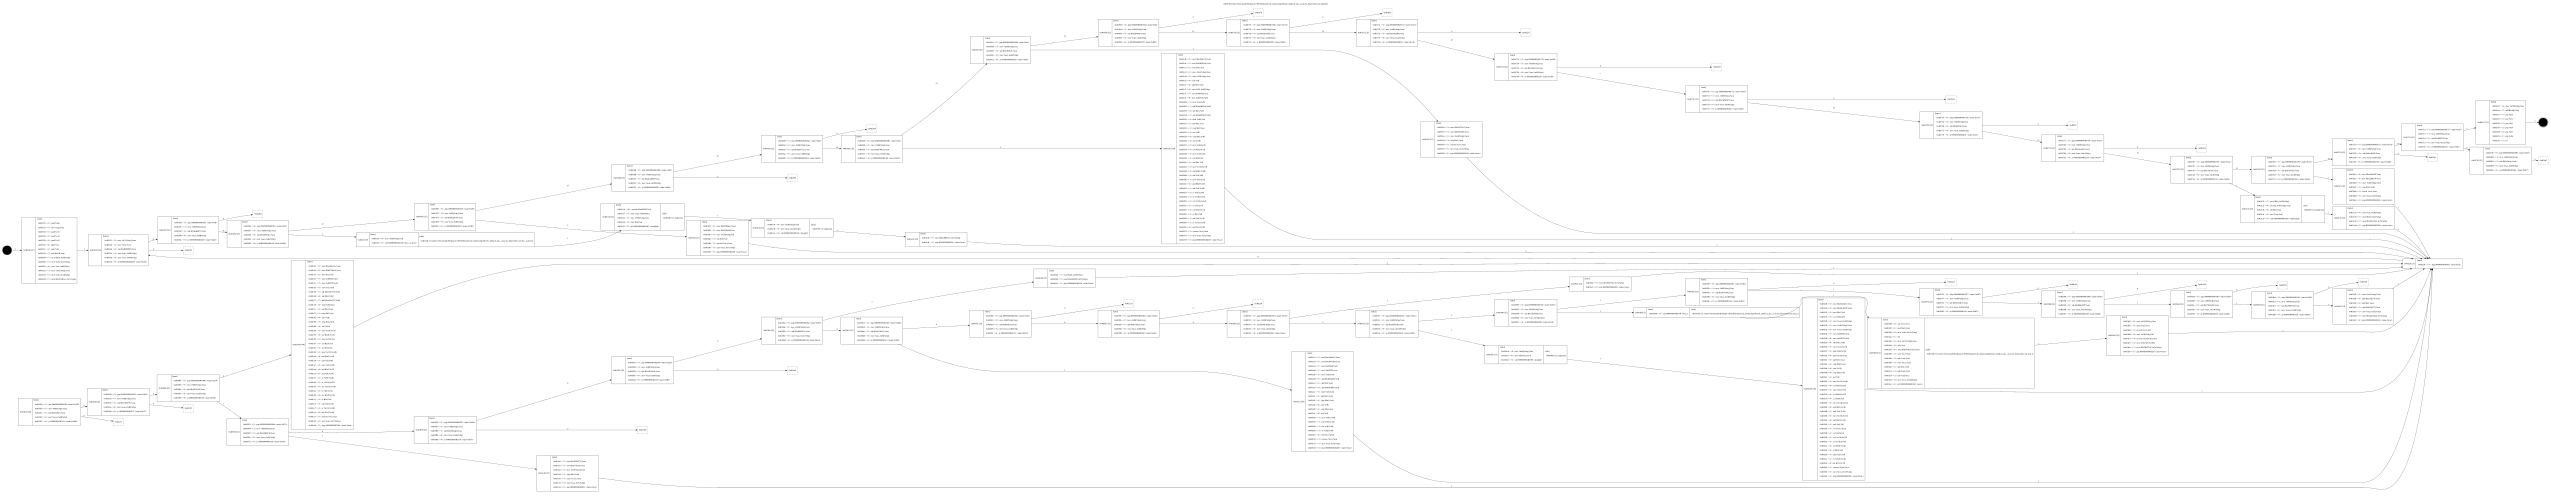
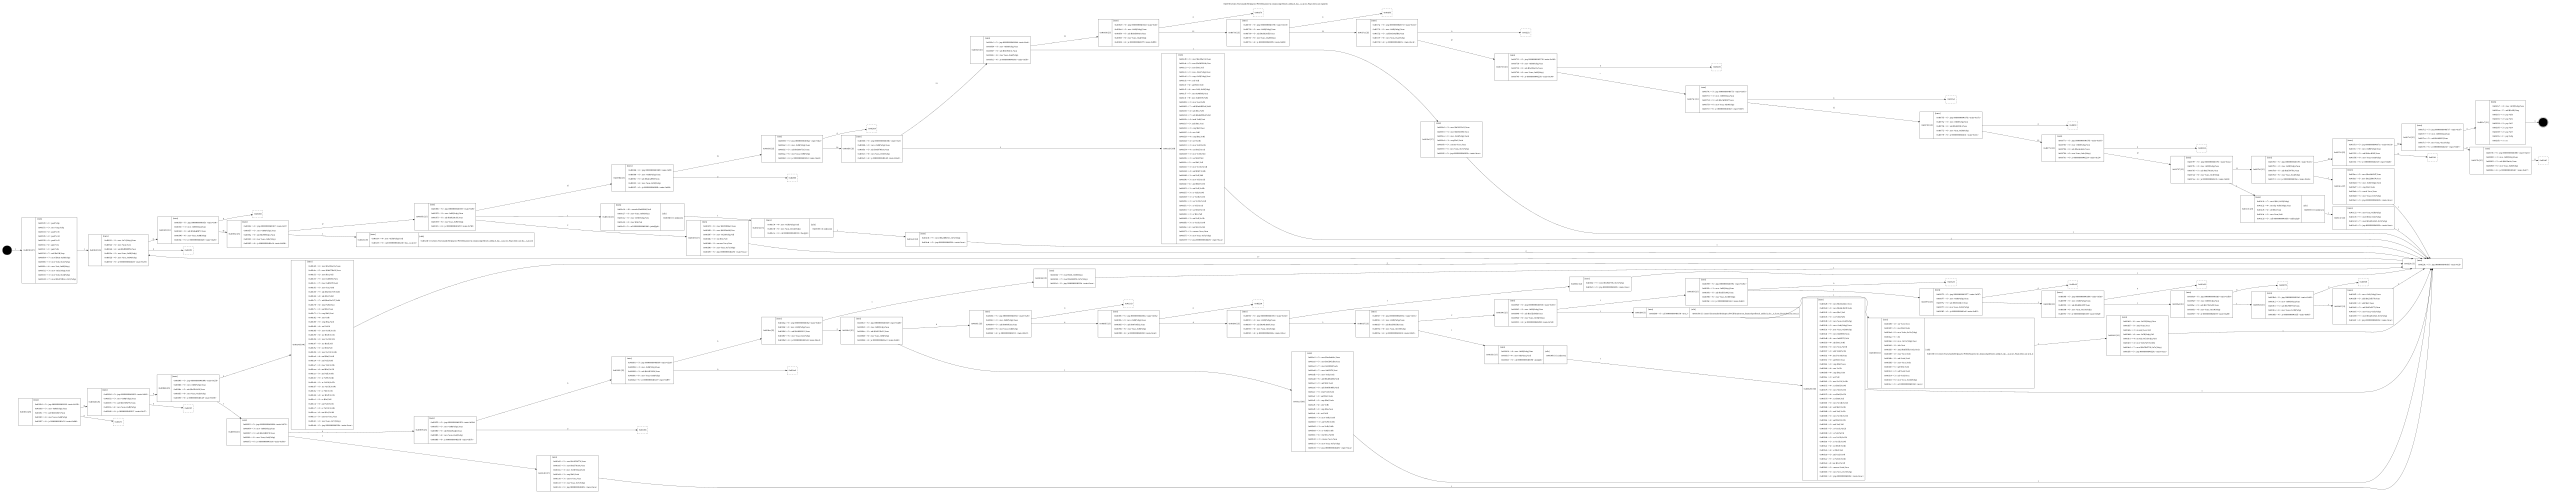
(578, 243) -> (538, 217)
